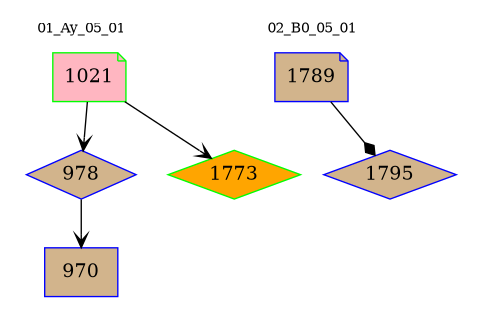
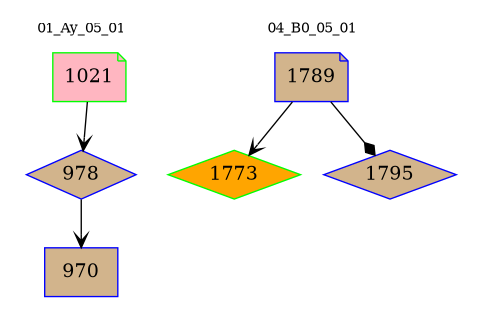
(312, 29) -> (312, 29)
(166, 129) -> (275, 123)
